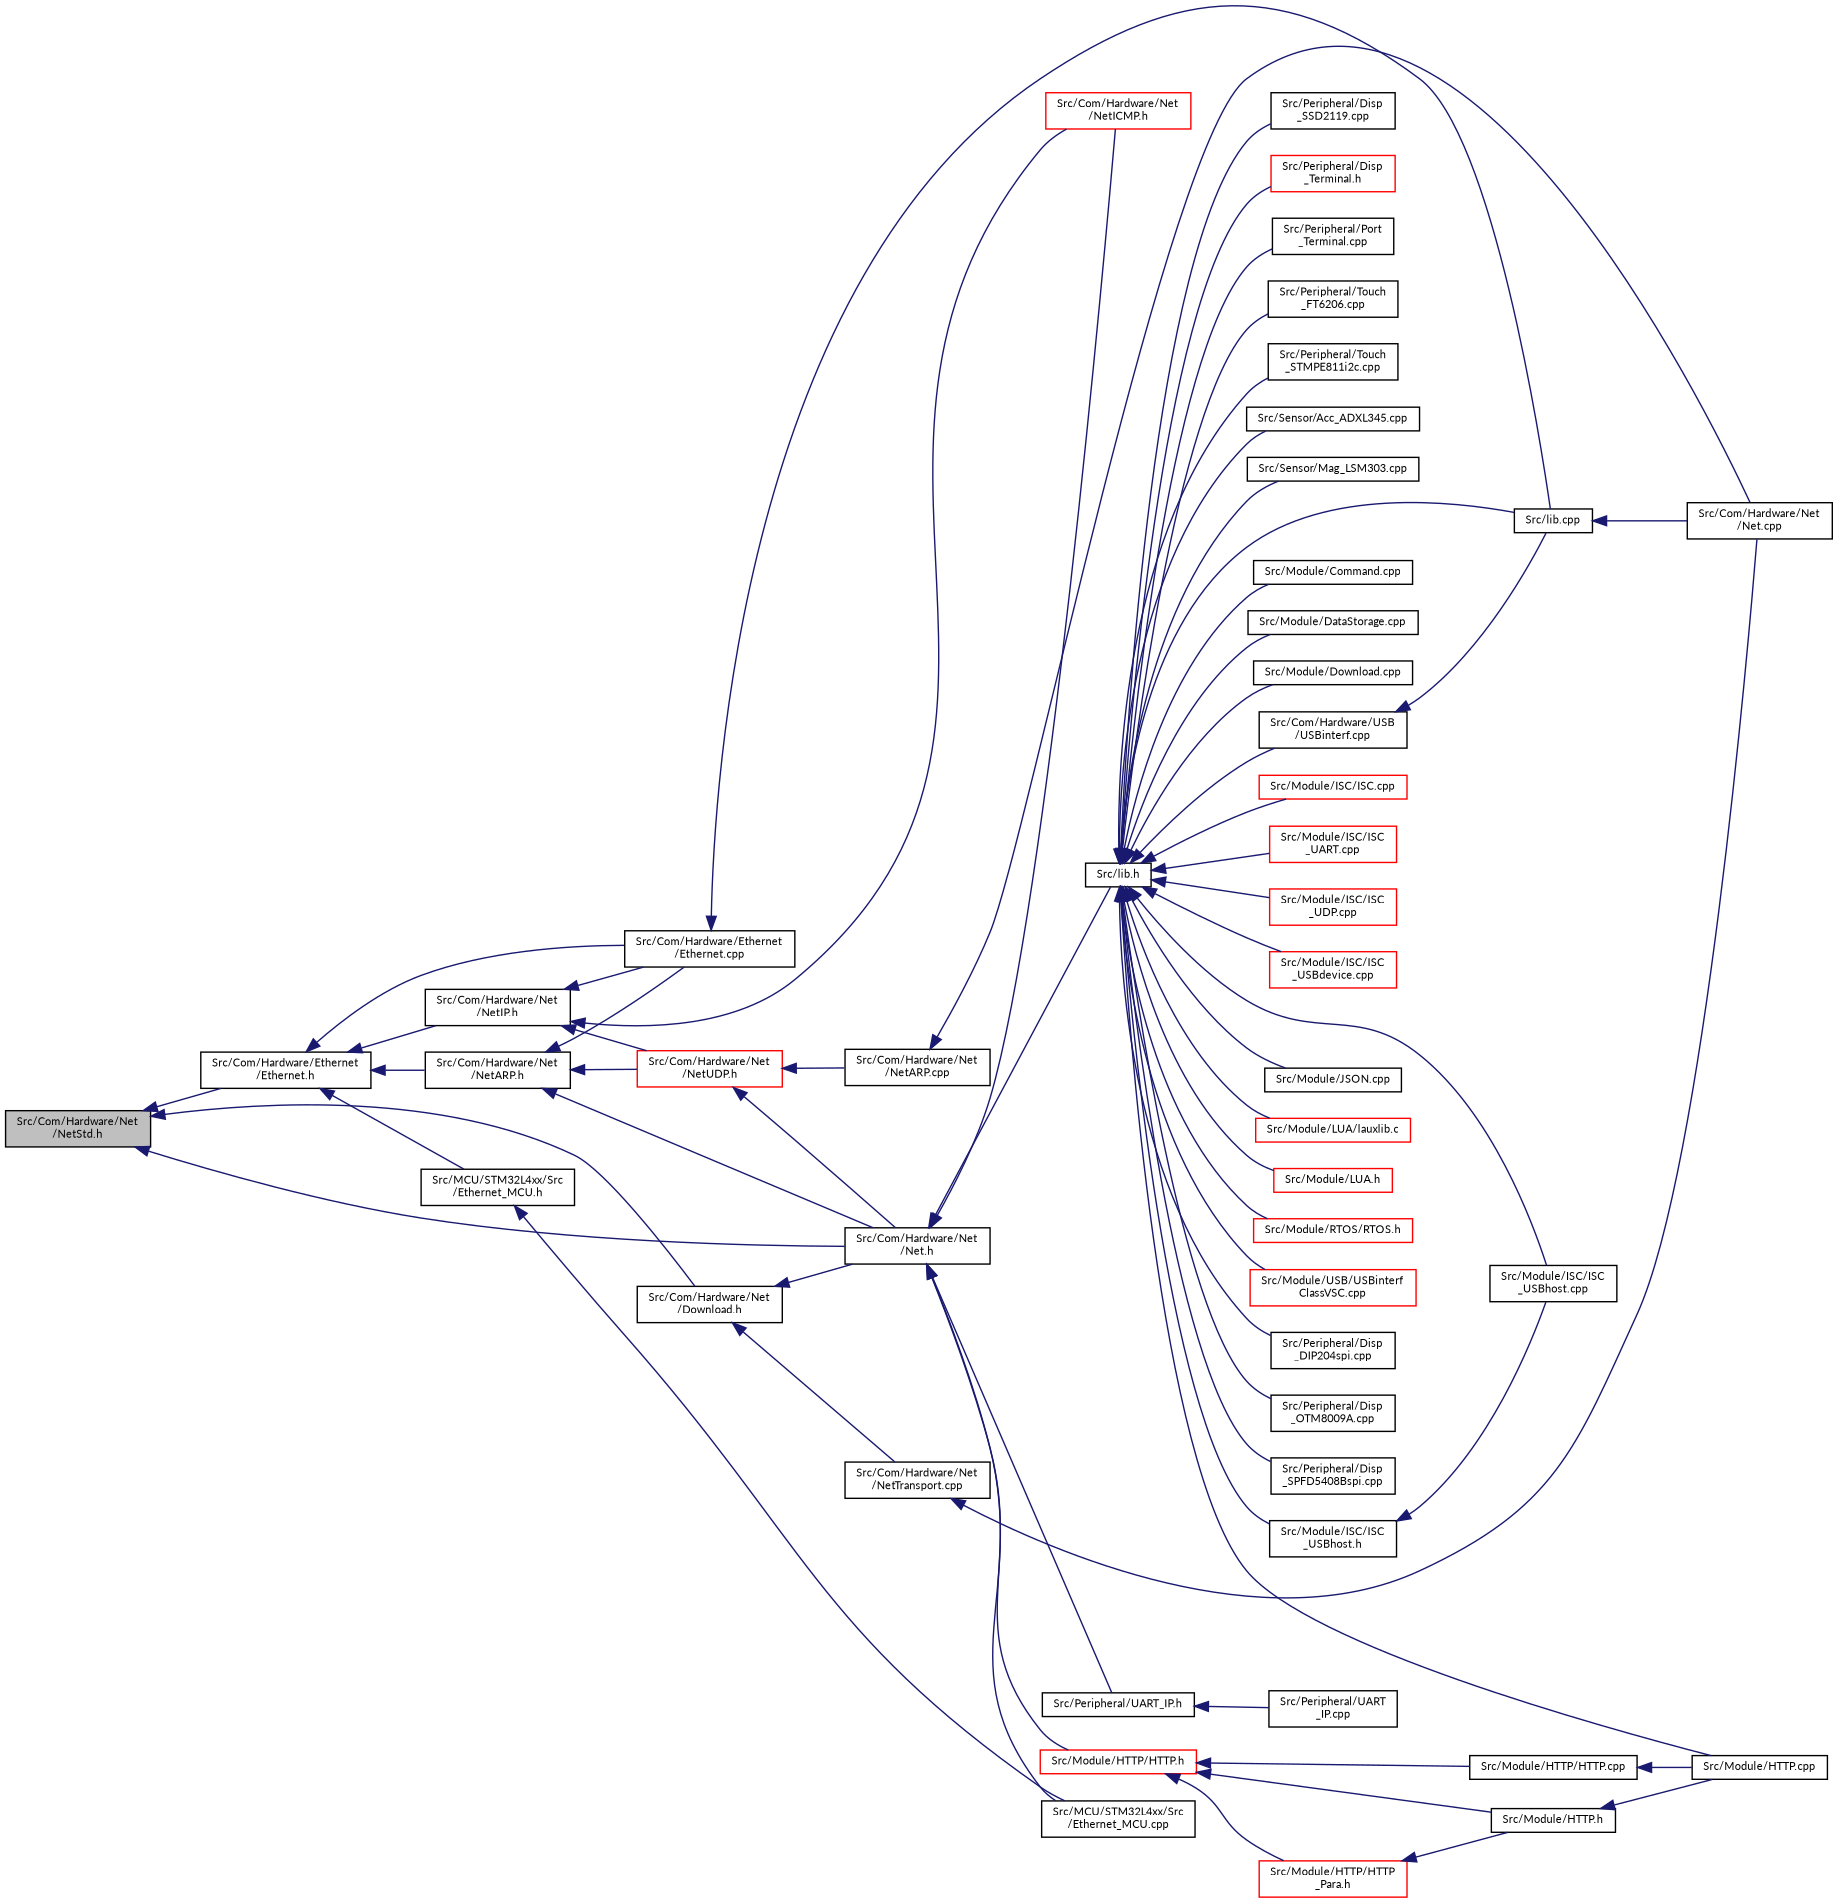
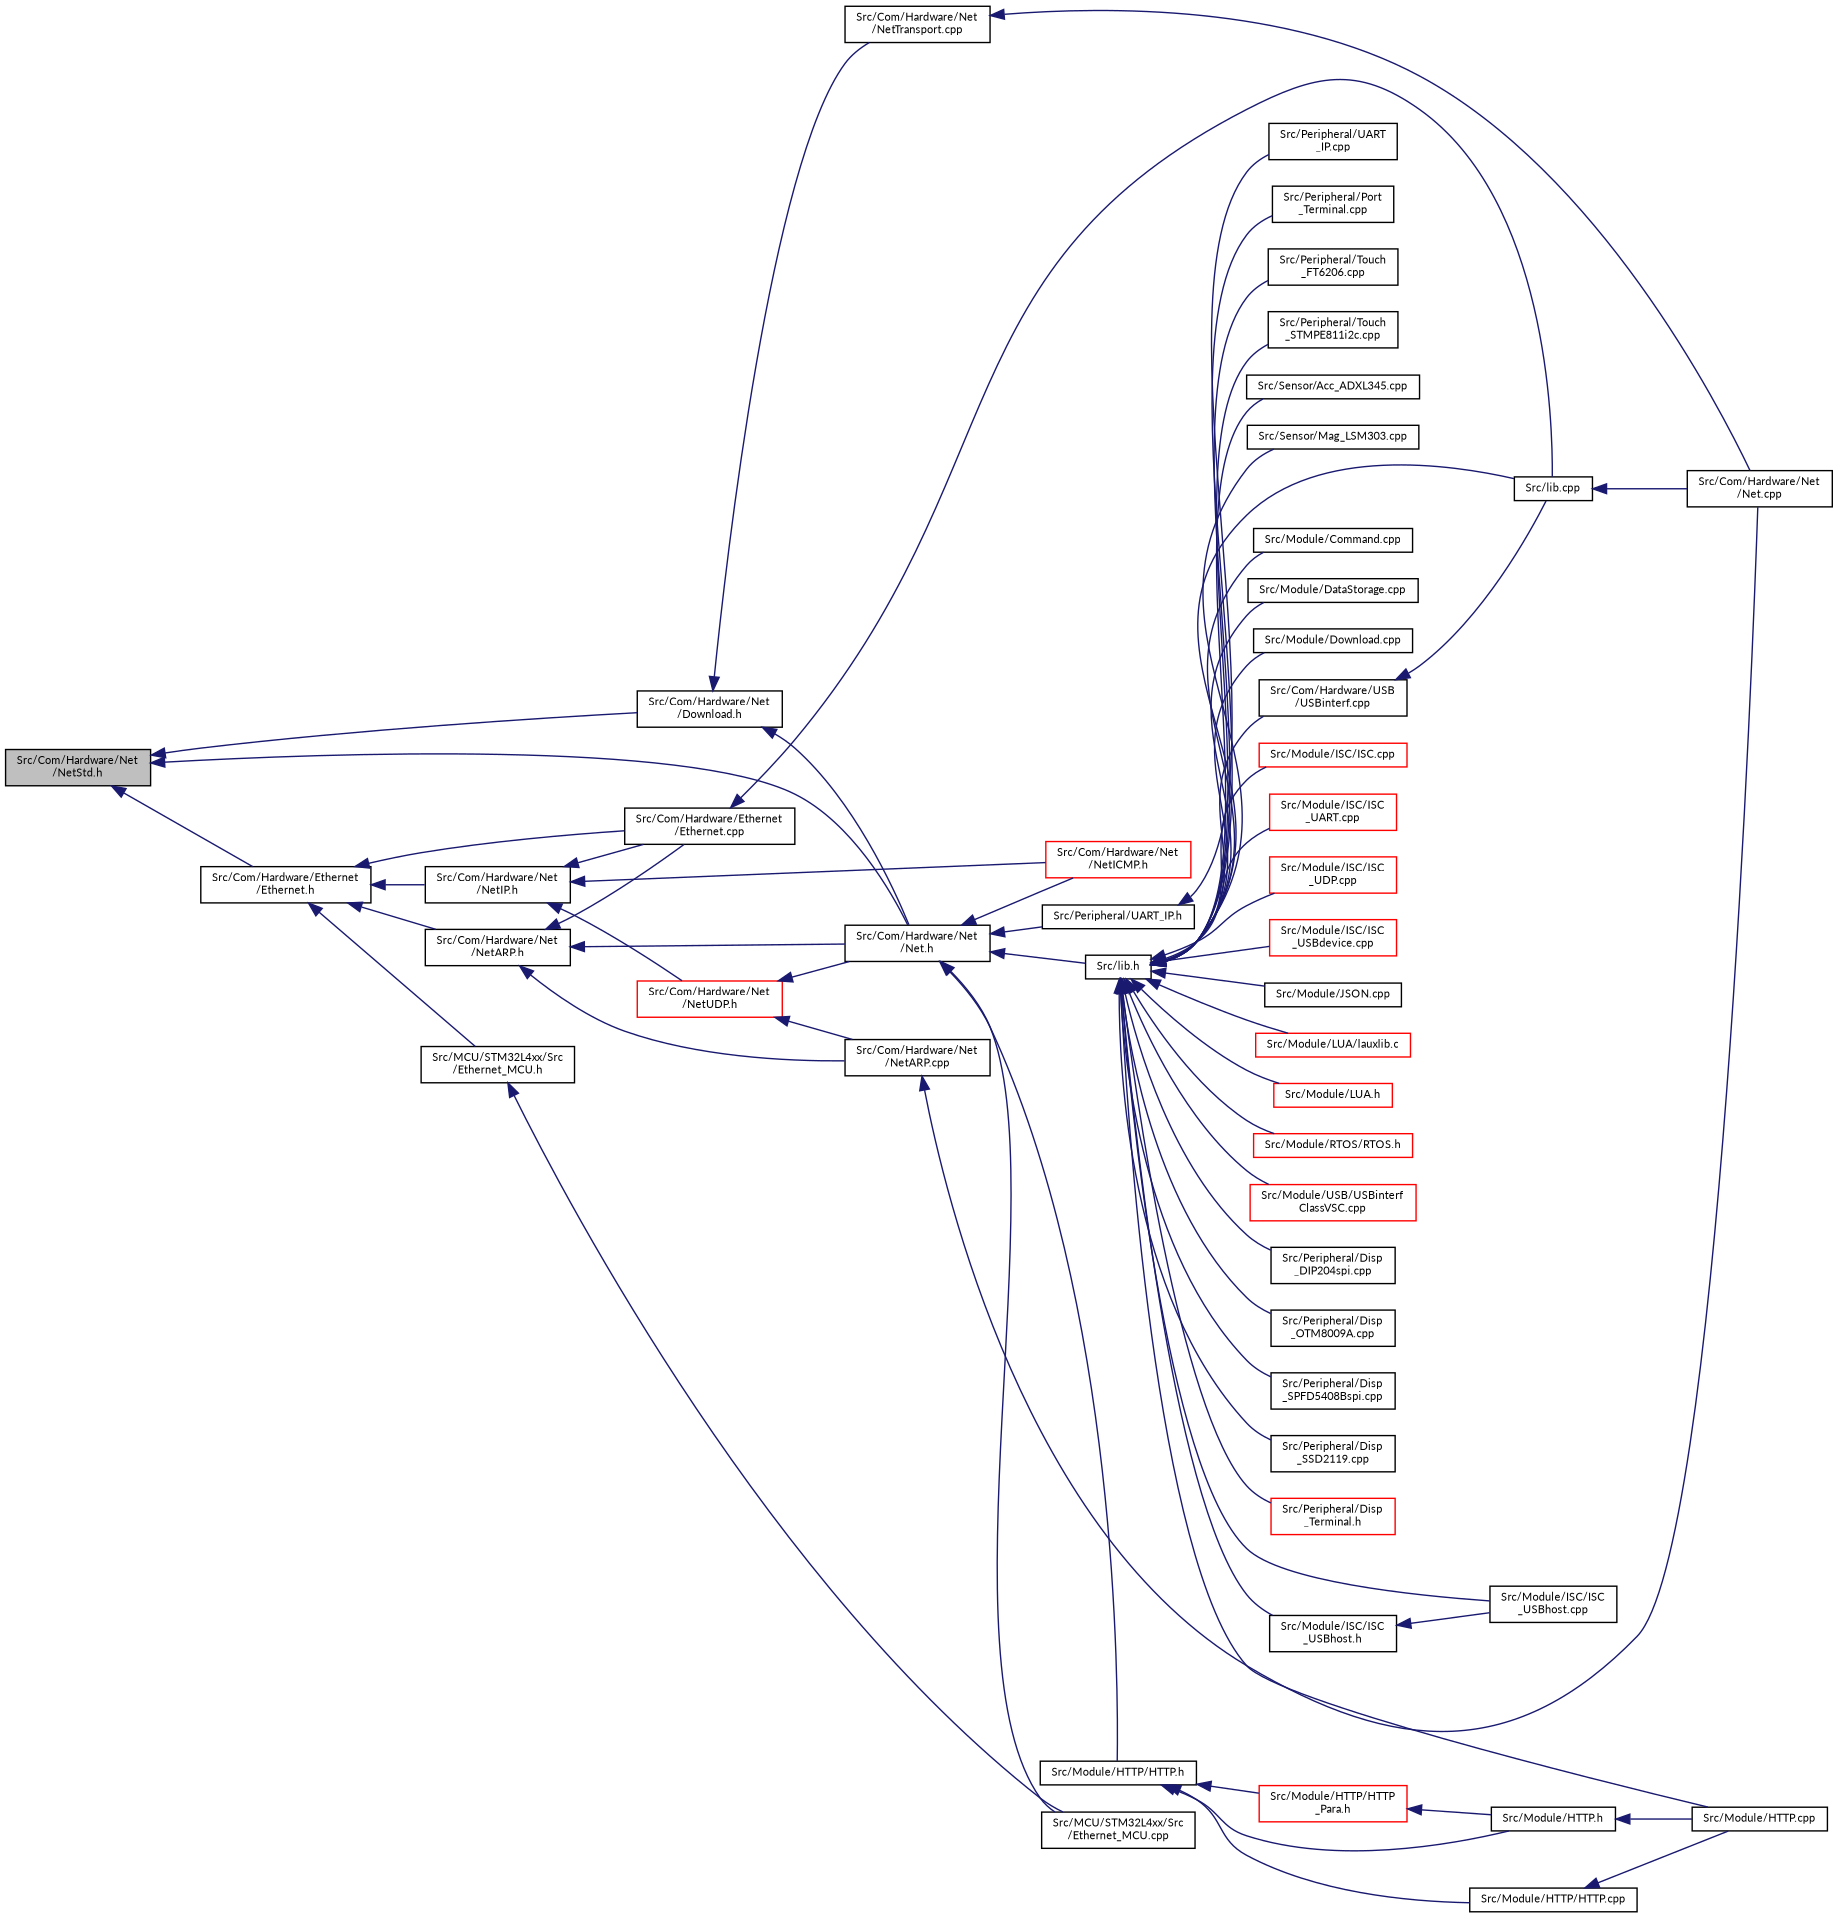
(611, 1069) -> (679, 1046)
(1118, 1762) -> (1118, 1773)
